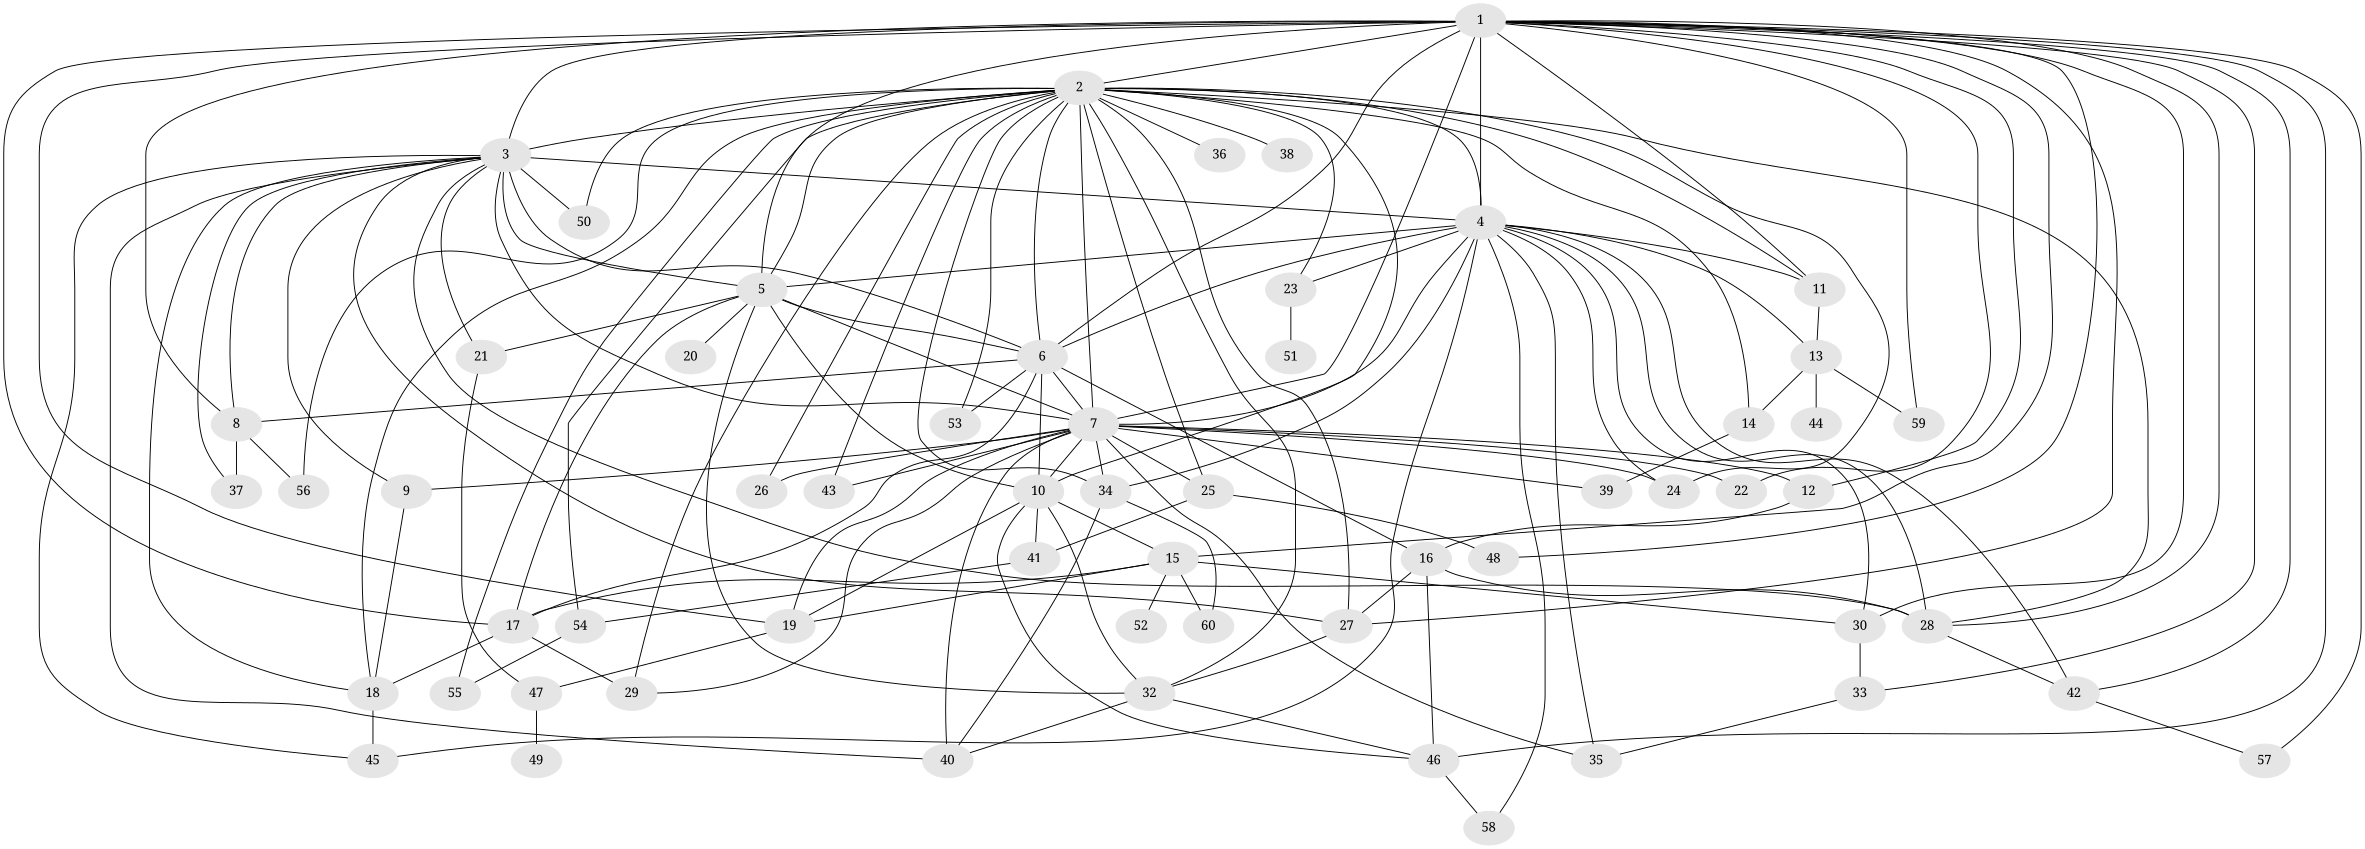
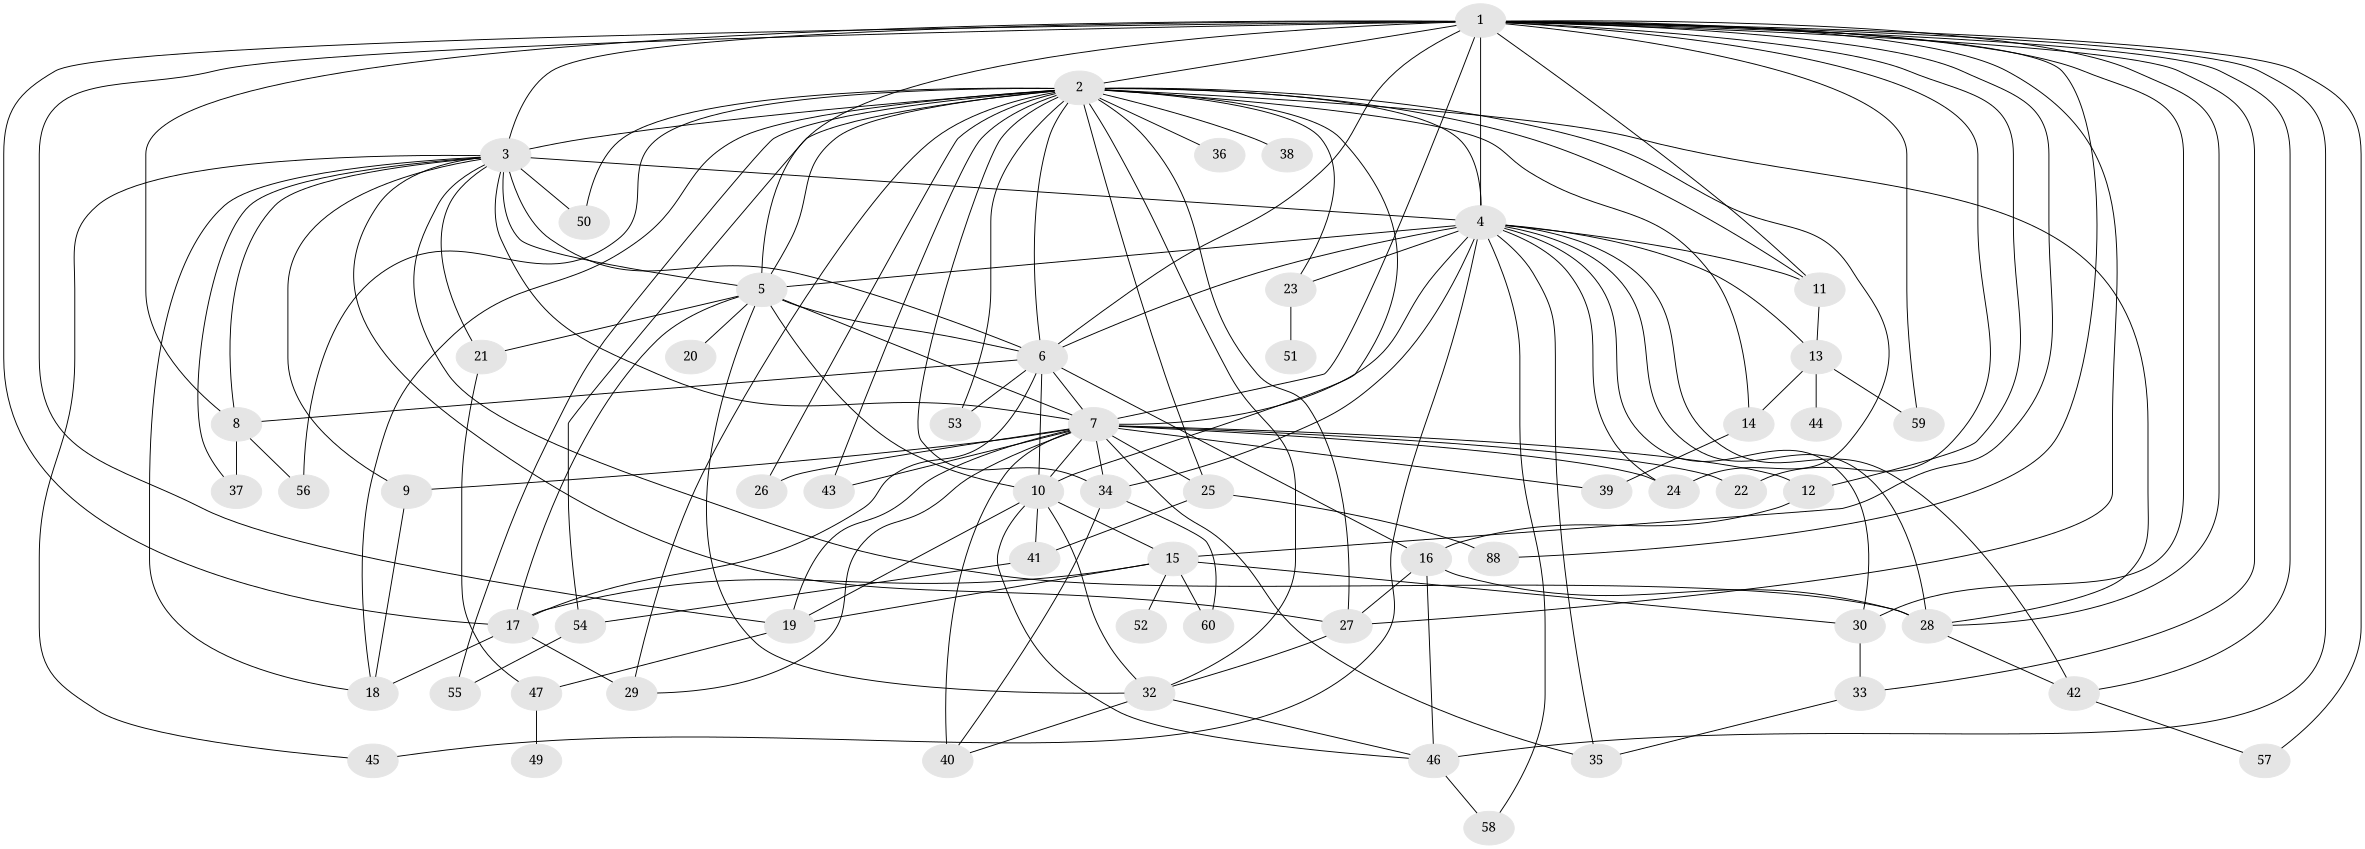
(1085, 249) -> none
(1494, 559) -> (1494, 559)
(126, 675) -> none
(373, 727) -> none
